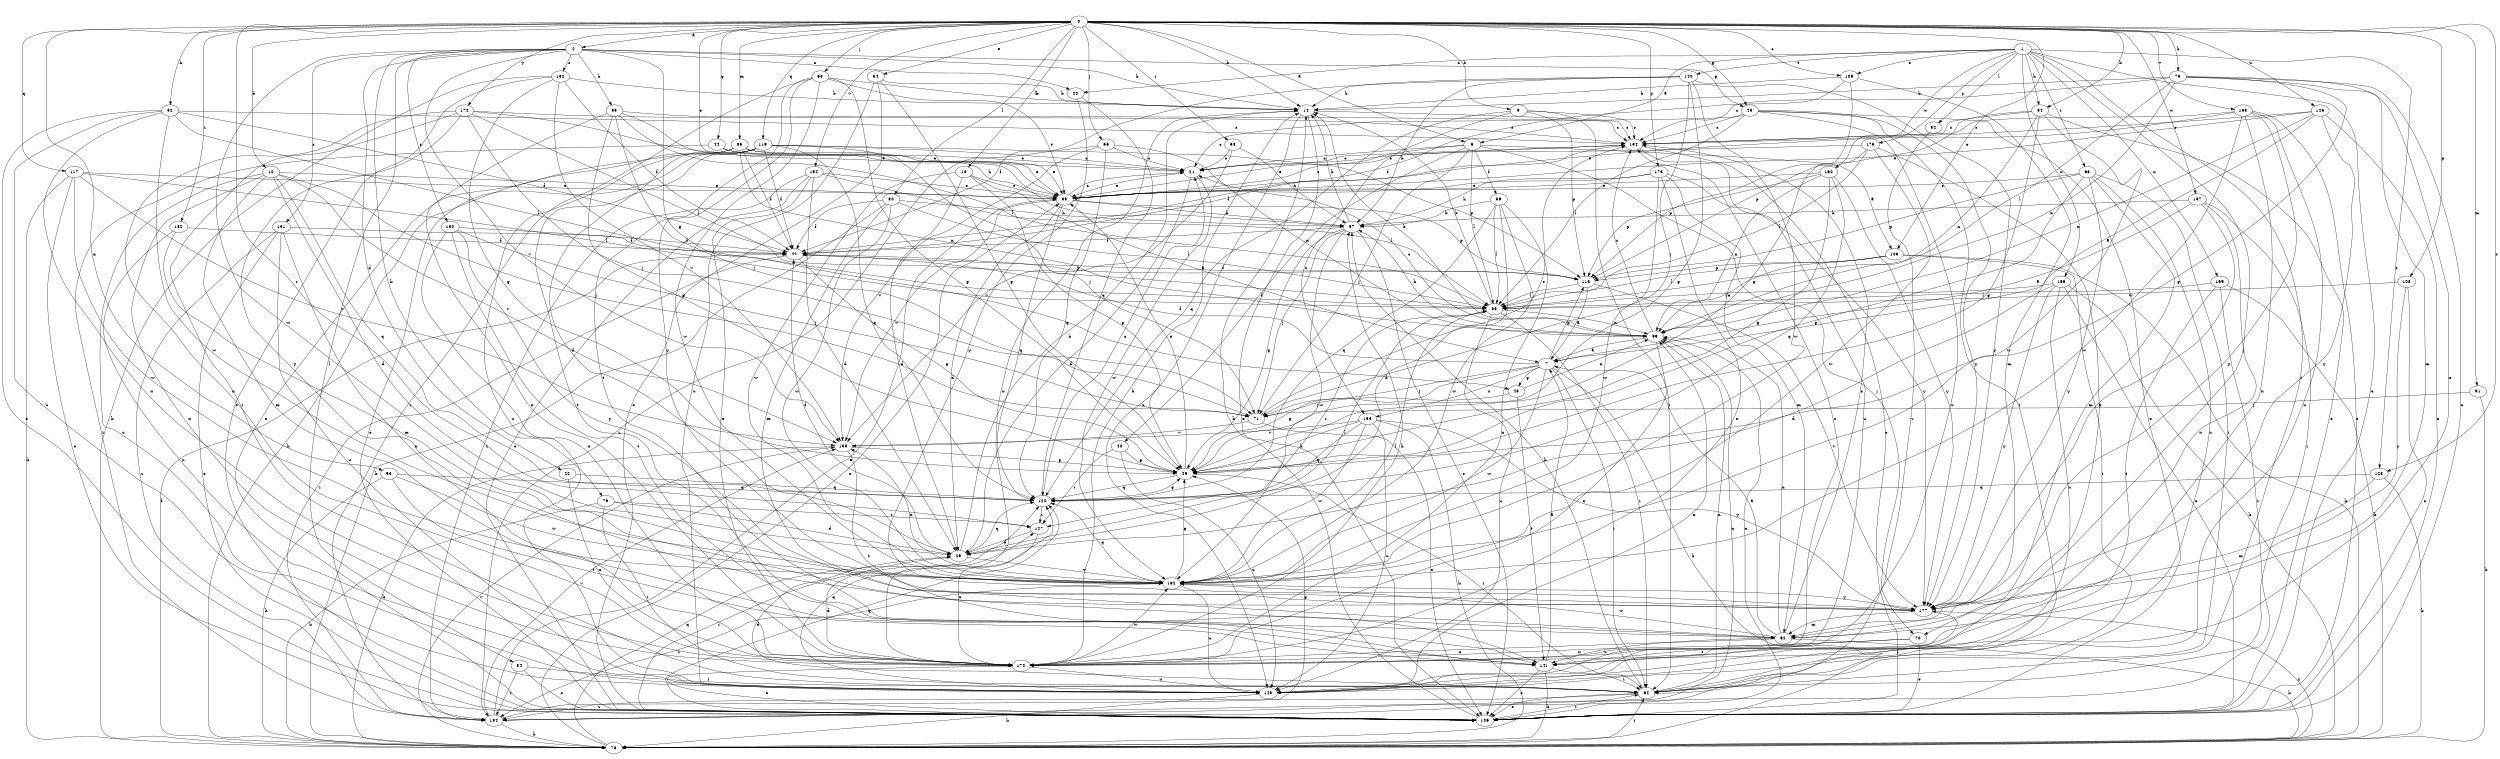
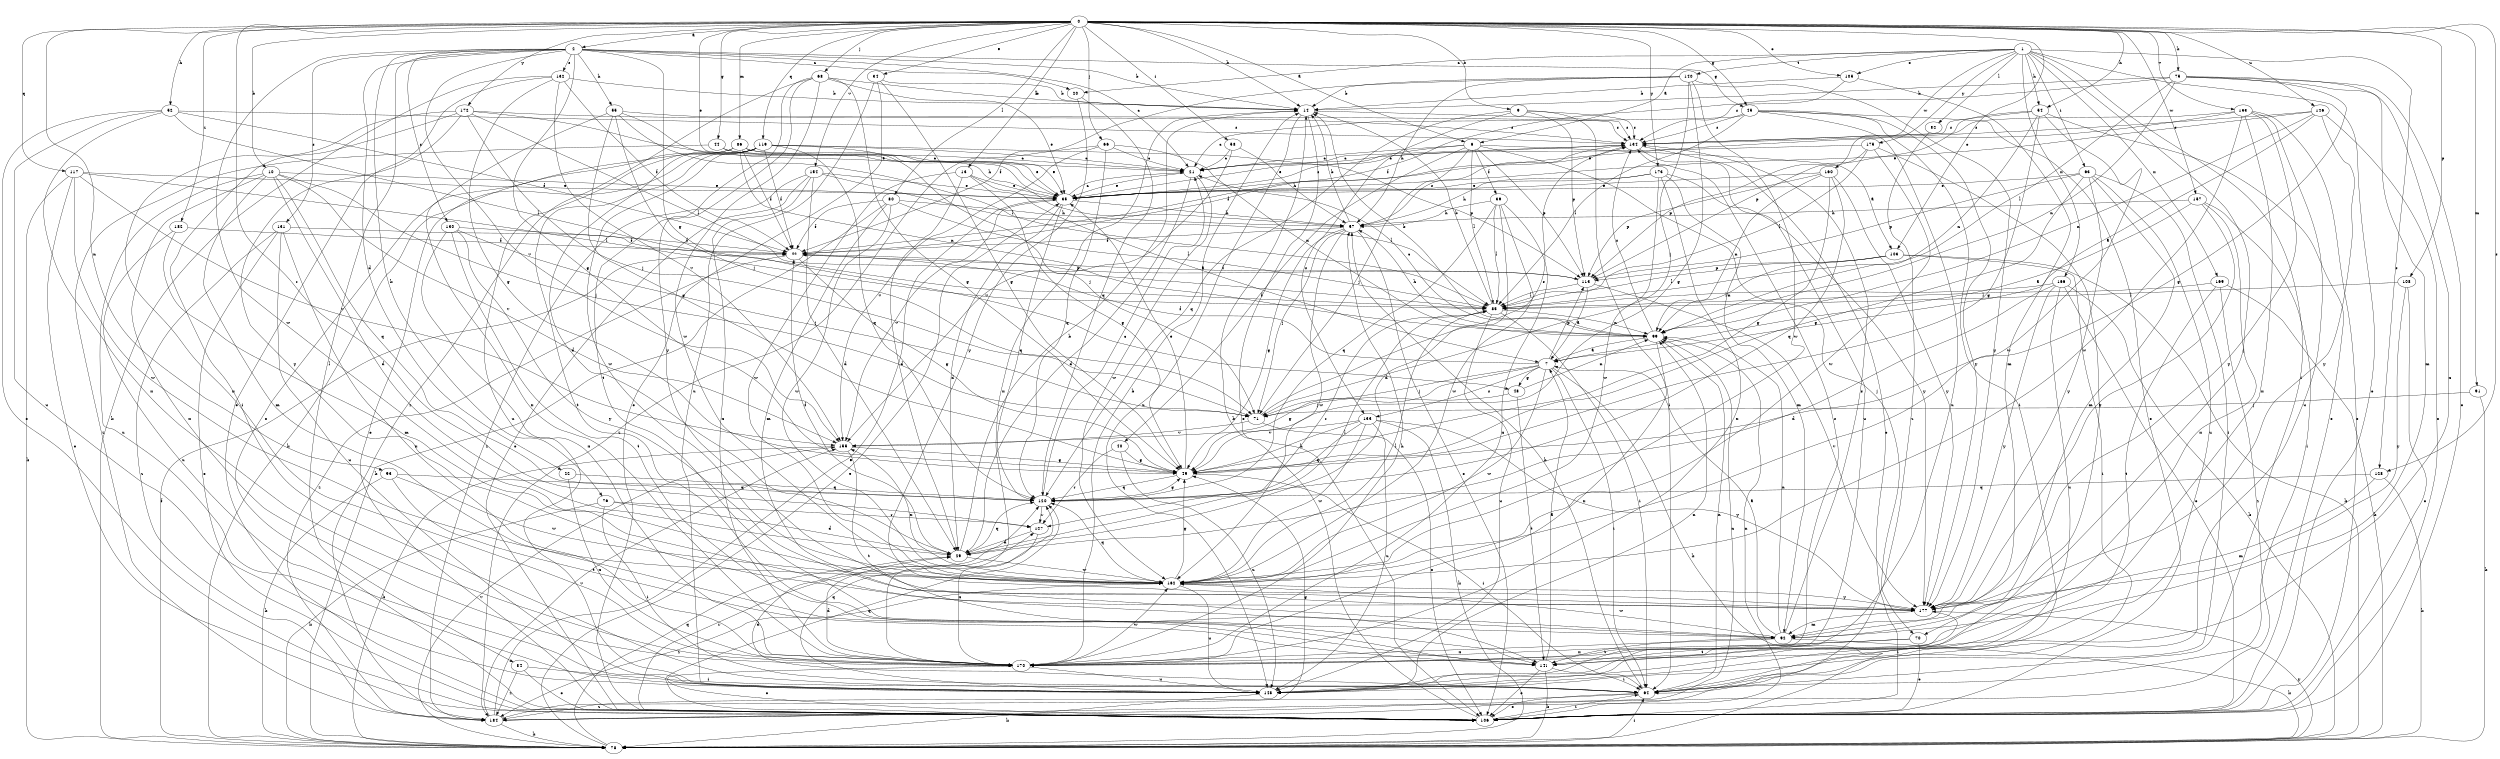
none -> (899, 65)
none -> (1478, 171)
(1358, 209) -> (1536, 206)
(2131, 295) -> (2131, 295)
(1598, 376) -> (747, 374)
(482, 494) -> (719, 470)
